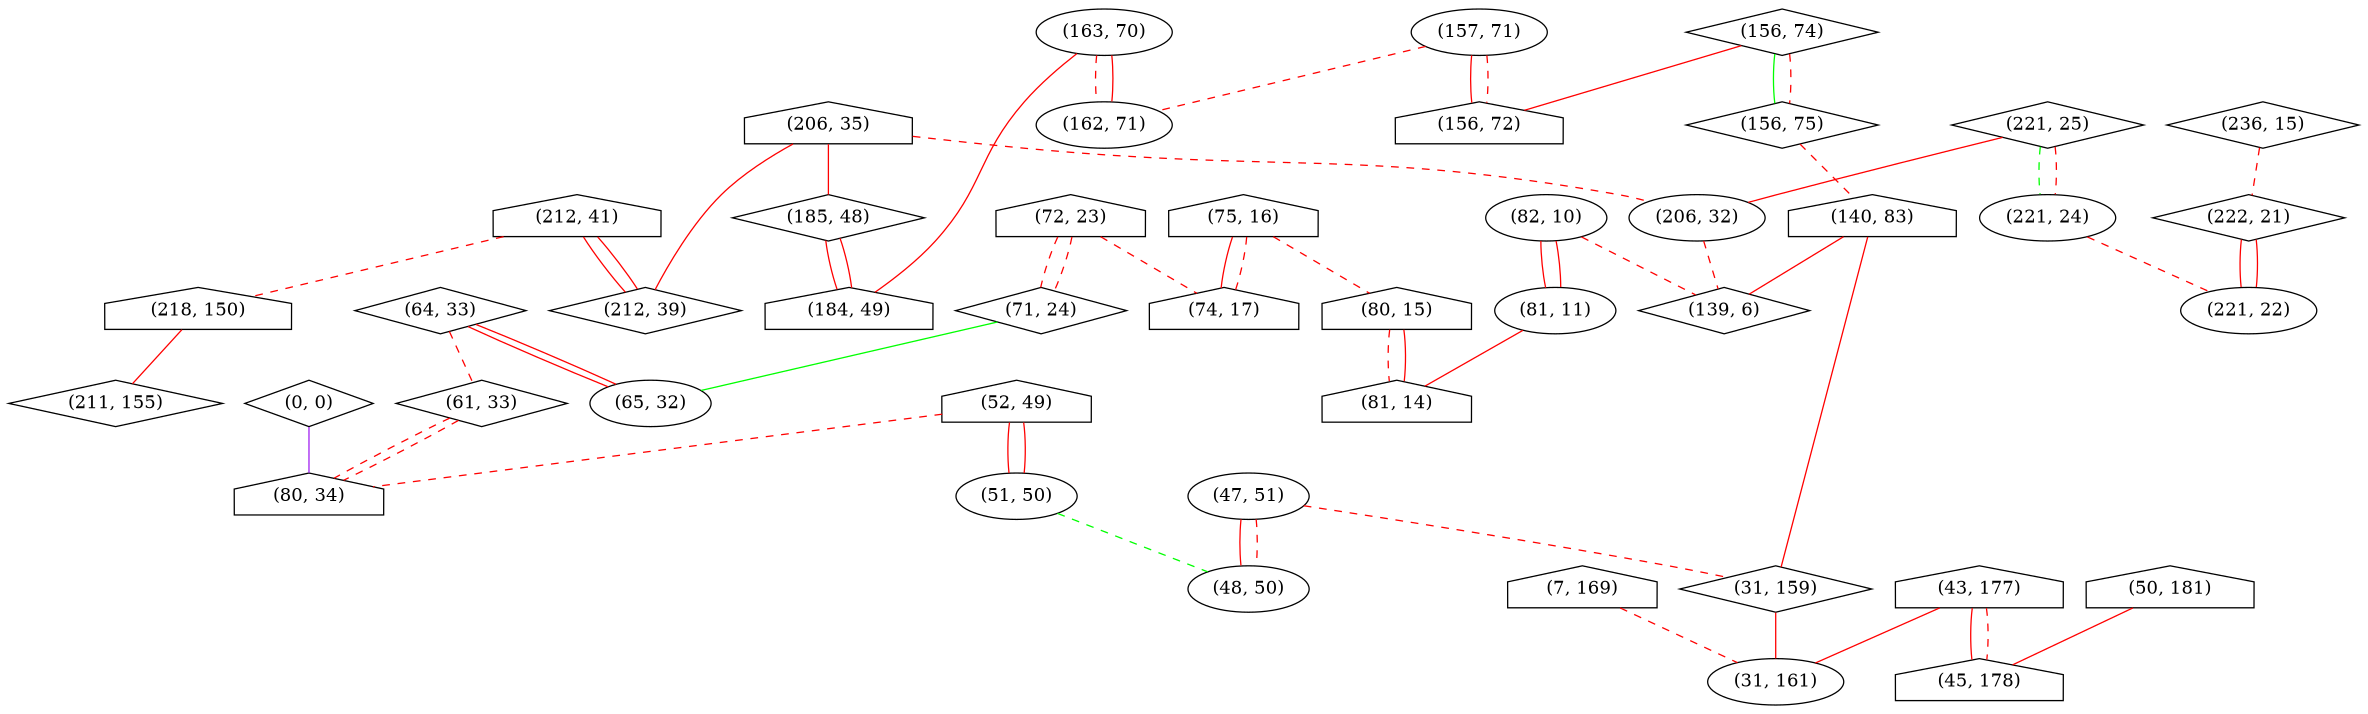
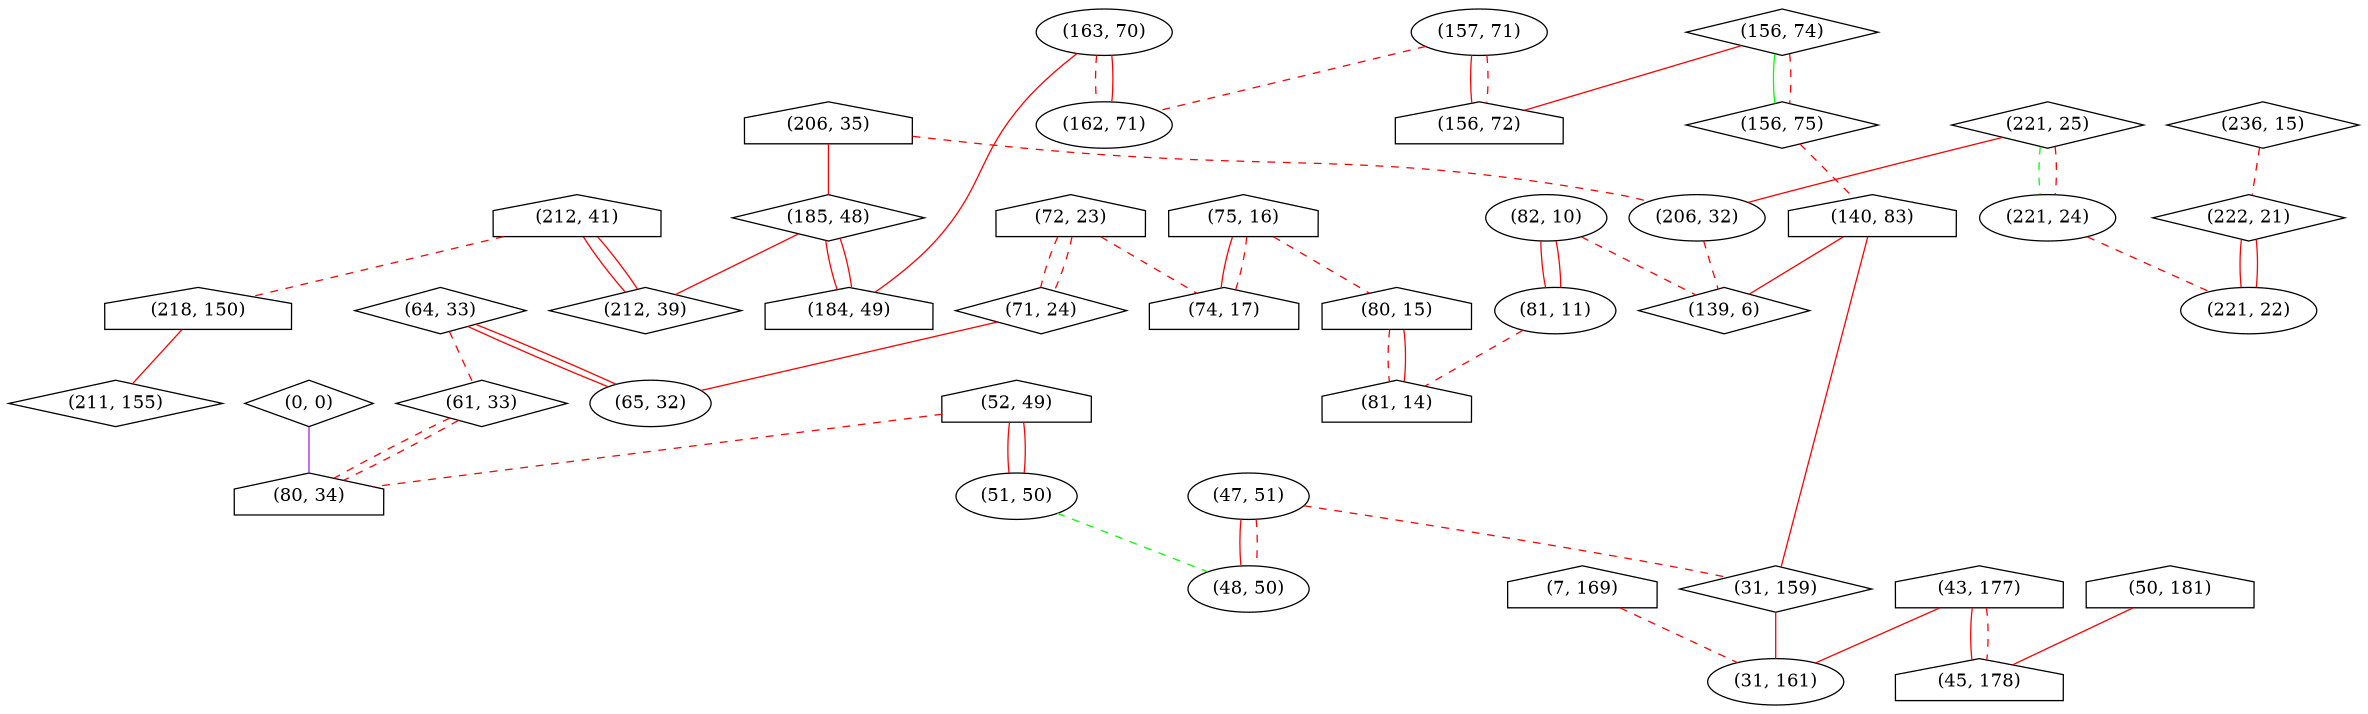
(712, 205) -> (737, 264)
(849, 356) -> (849, 356)
(1474, 358) -> (1474, 358)
